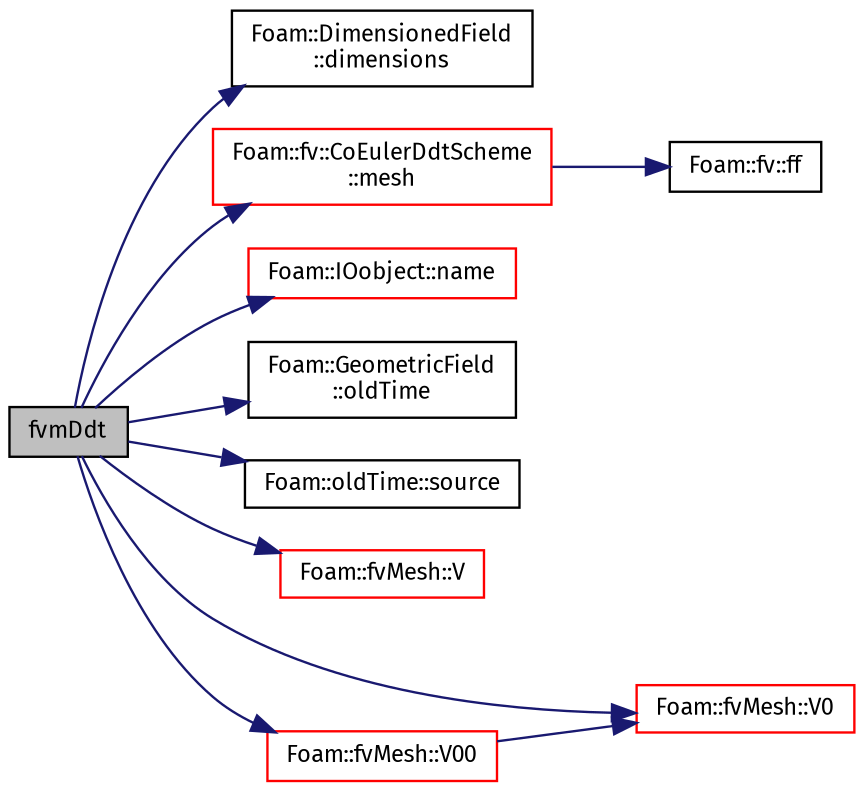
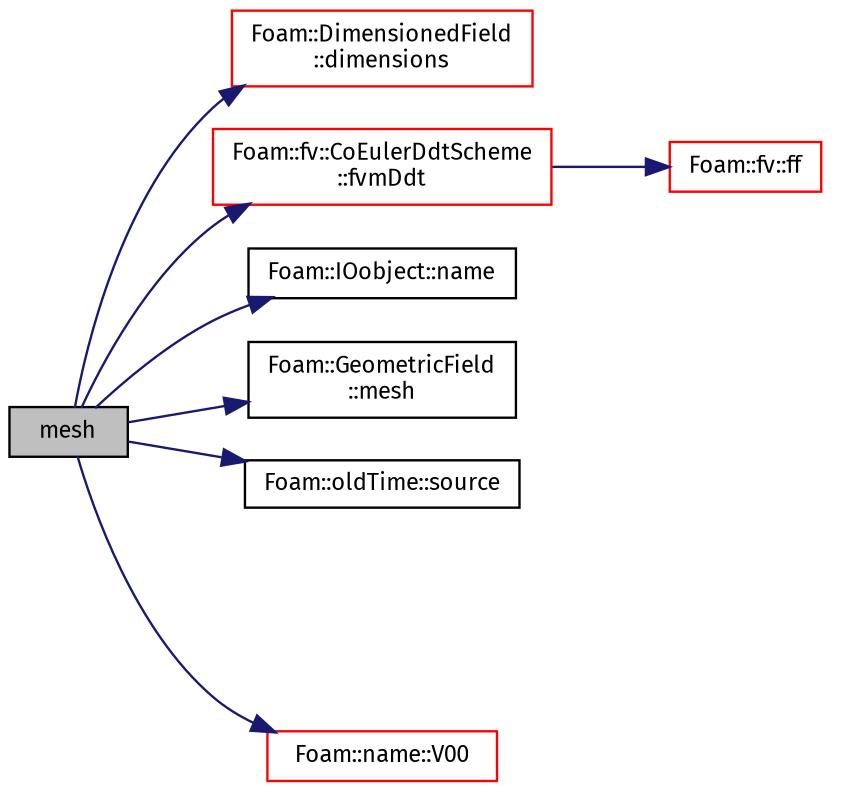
(382, 49) -> (382, 49)
(382, 167) -> (382, 167)
(746, 167) -> (746, 167)
(382, 273) -> (382, 273)
(382, 380) -> (382, 380)
(69, 432) -> (69, 432)
(382, 574) -> none
(746, 709) -> none
(382, 756) -> (382, 756)
